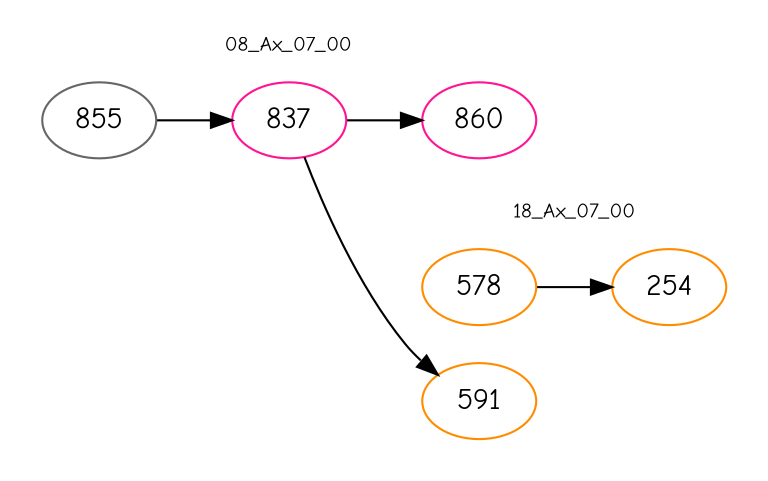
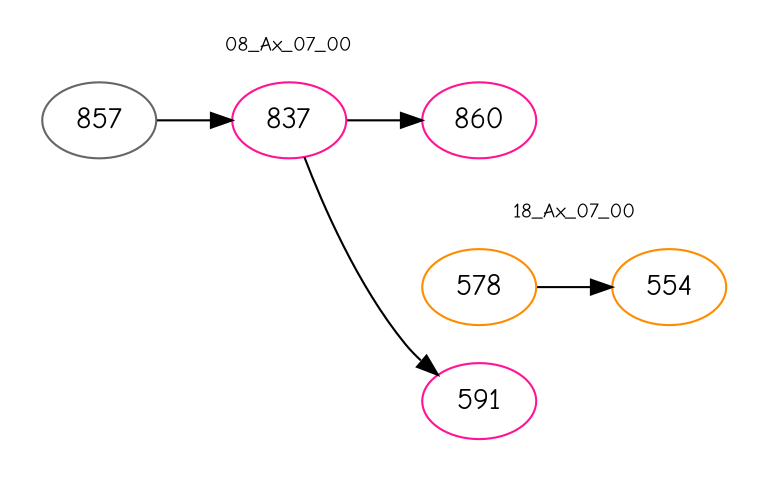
(99, 120) -> (99, 120)
(669, 287) -> (669, 287)
(479, 401) -> (479, 401)
